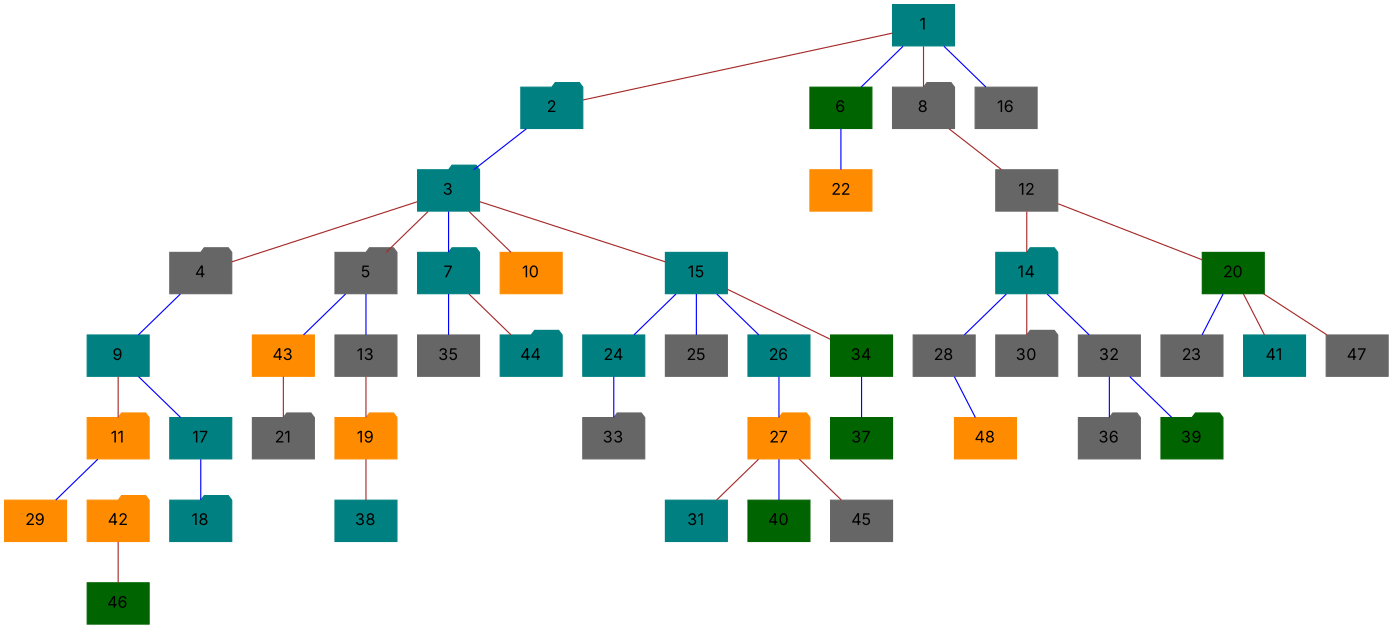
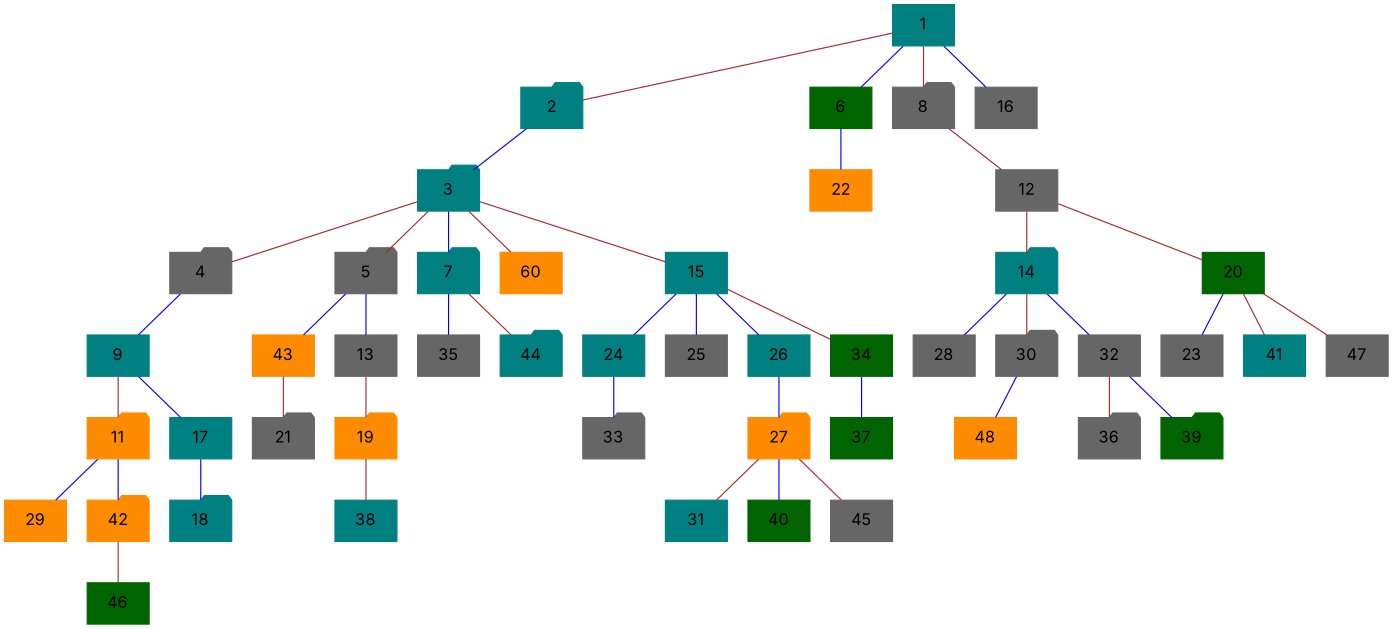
(531, 273) -> (531, 273)
(965, 397) -> (1006, 397)
(1109, 397) -> (1109, 397)
none -> (118, 480)
